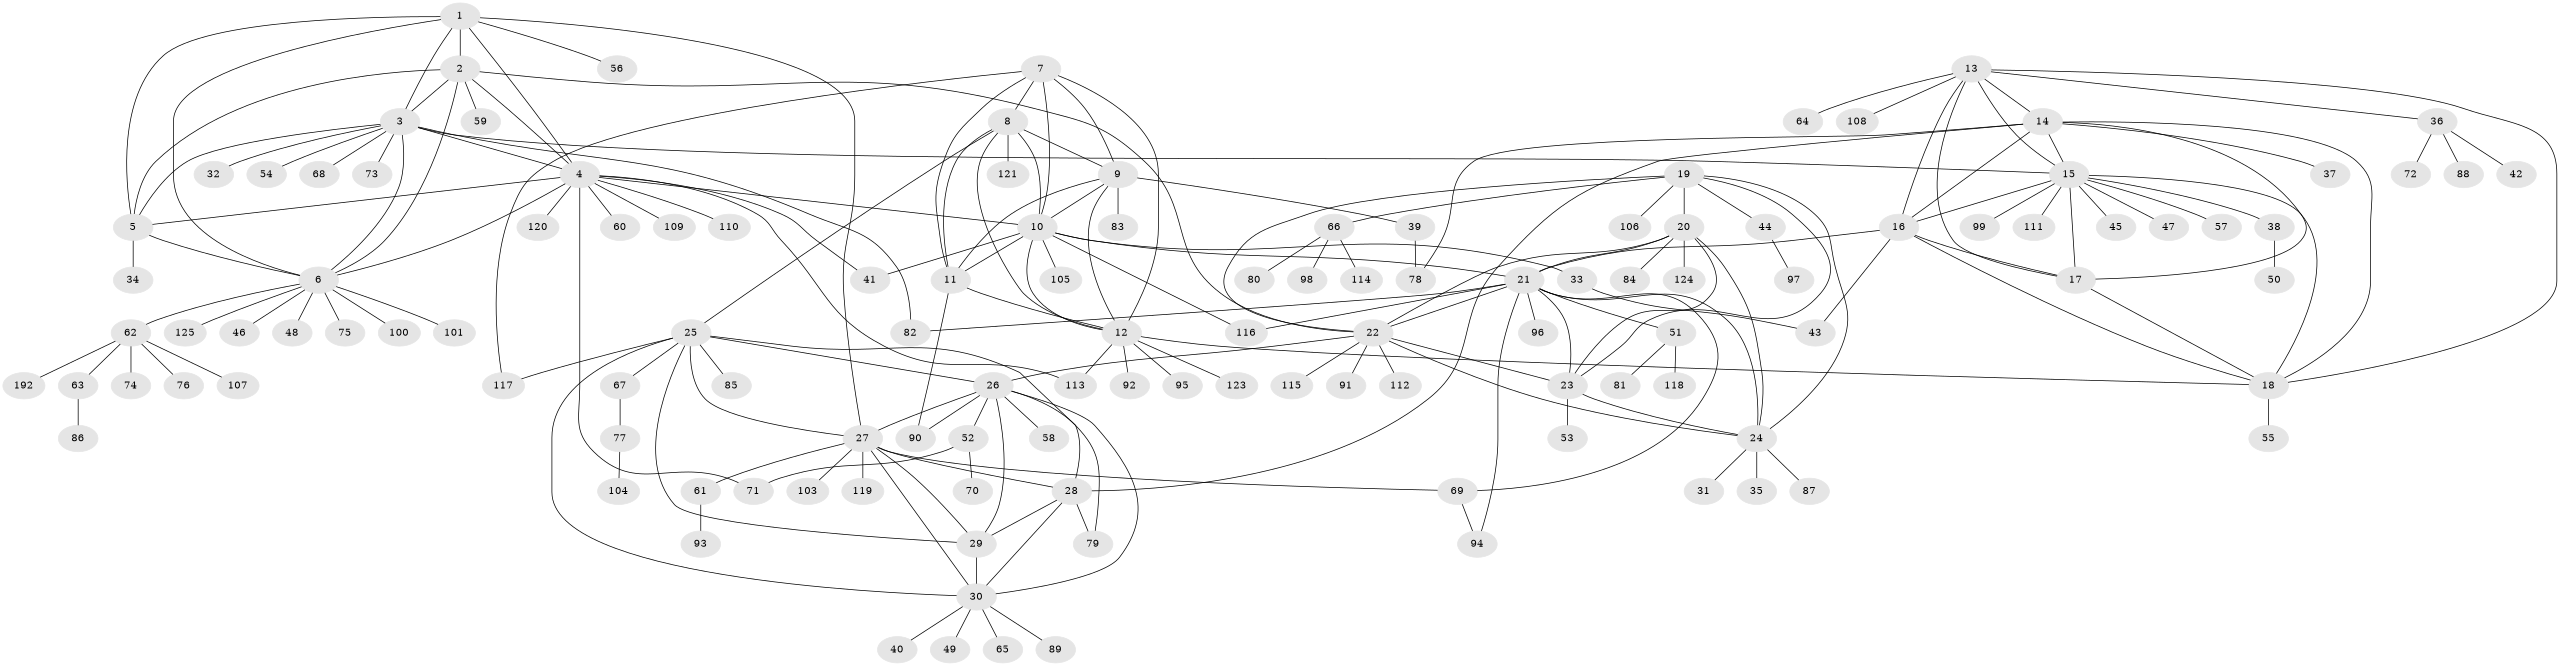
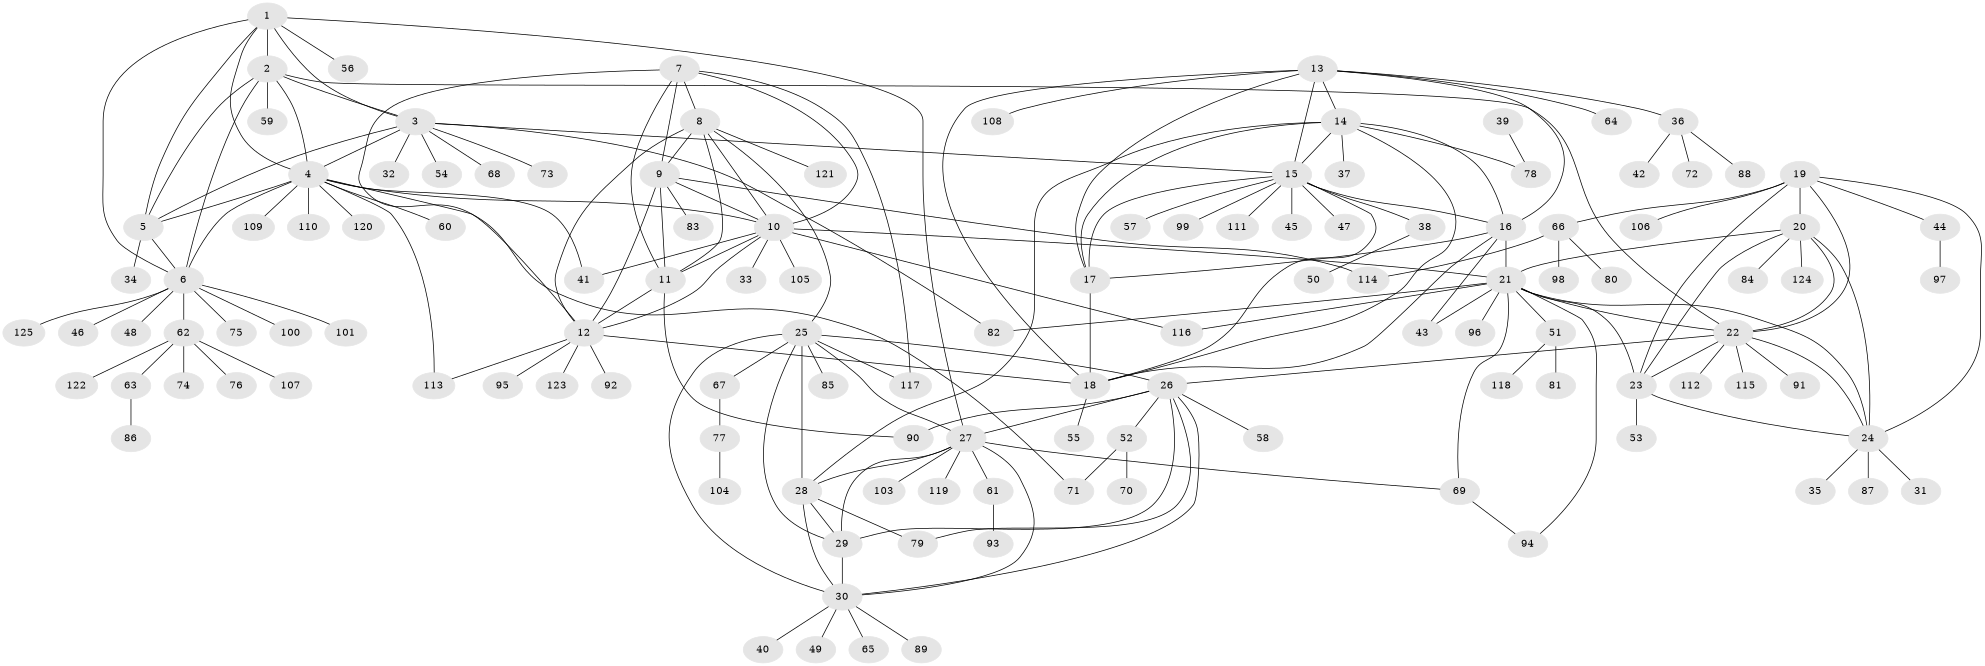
(1267, 198) -> (1015, 229)
(386, 212) -> none
(1652, 306) -> (1464, 307)
(24, 386) -> (77, 386)
